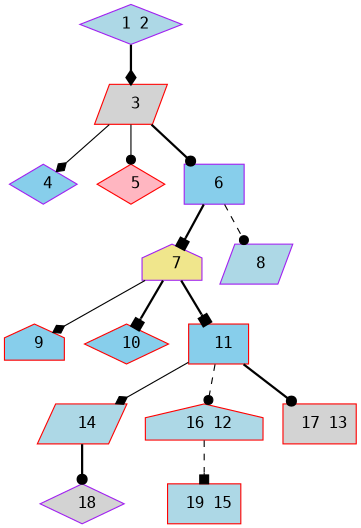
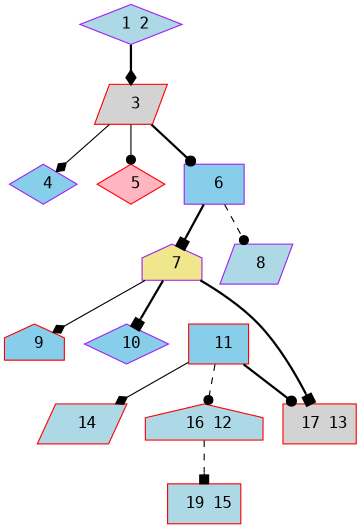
(191, 297) -> (262, 328)
(127, 344) -> (127, 344)
(82, 504) -> none
